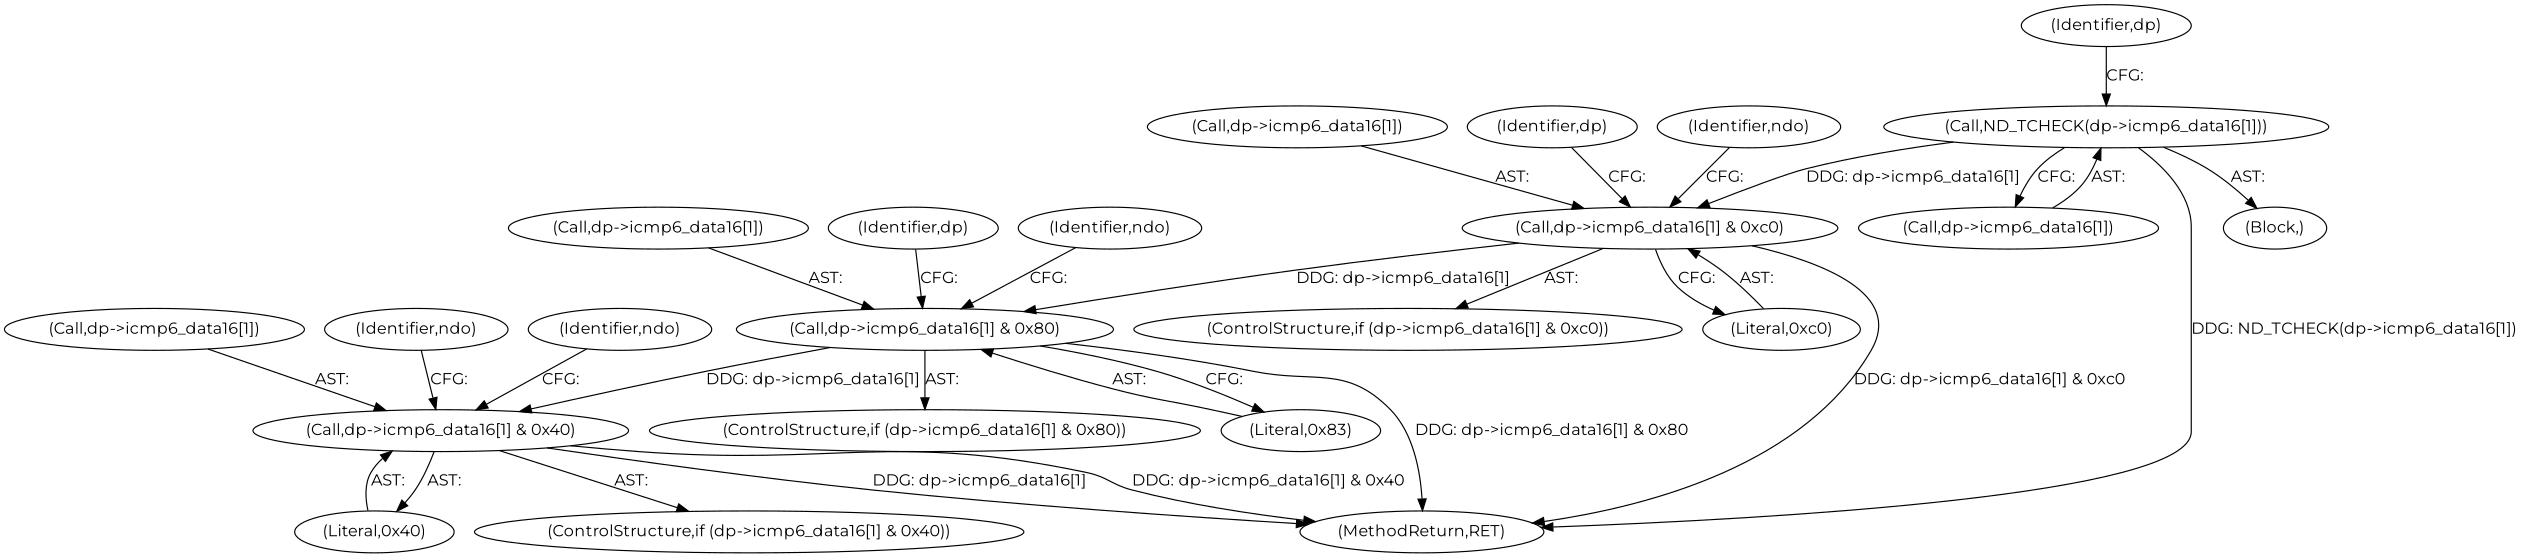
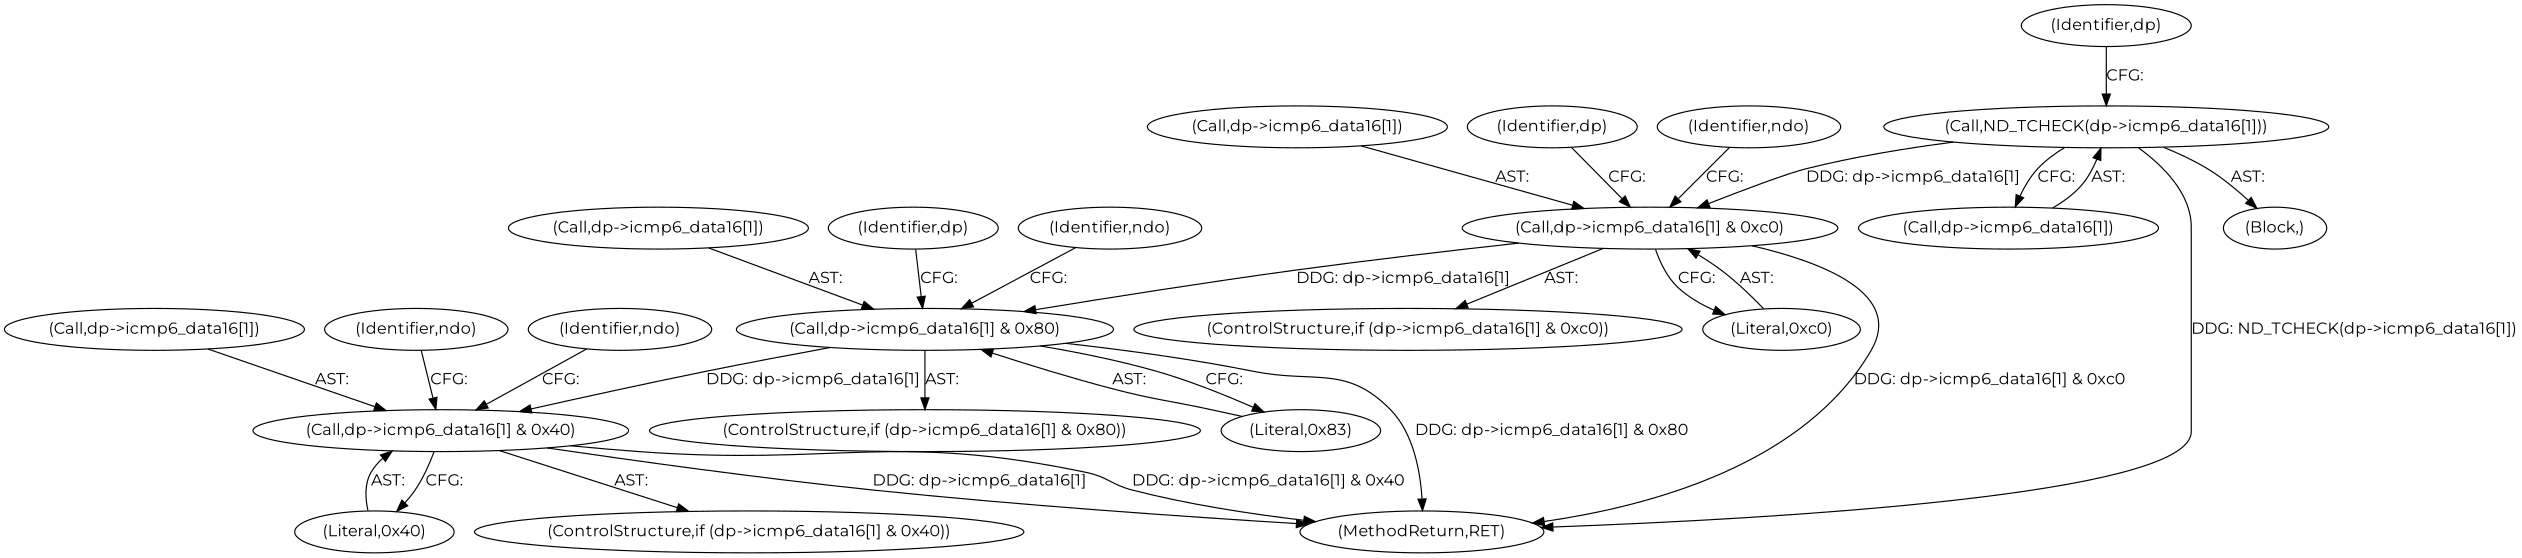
(447, 481) -> (447, 481)
